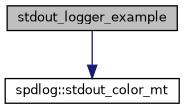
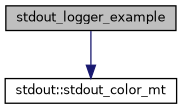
(92, 91) -> (91, 91)
